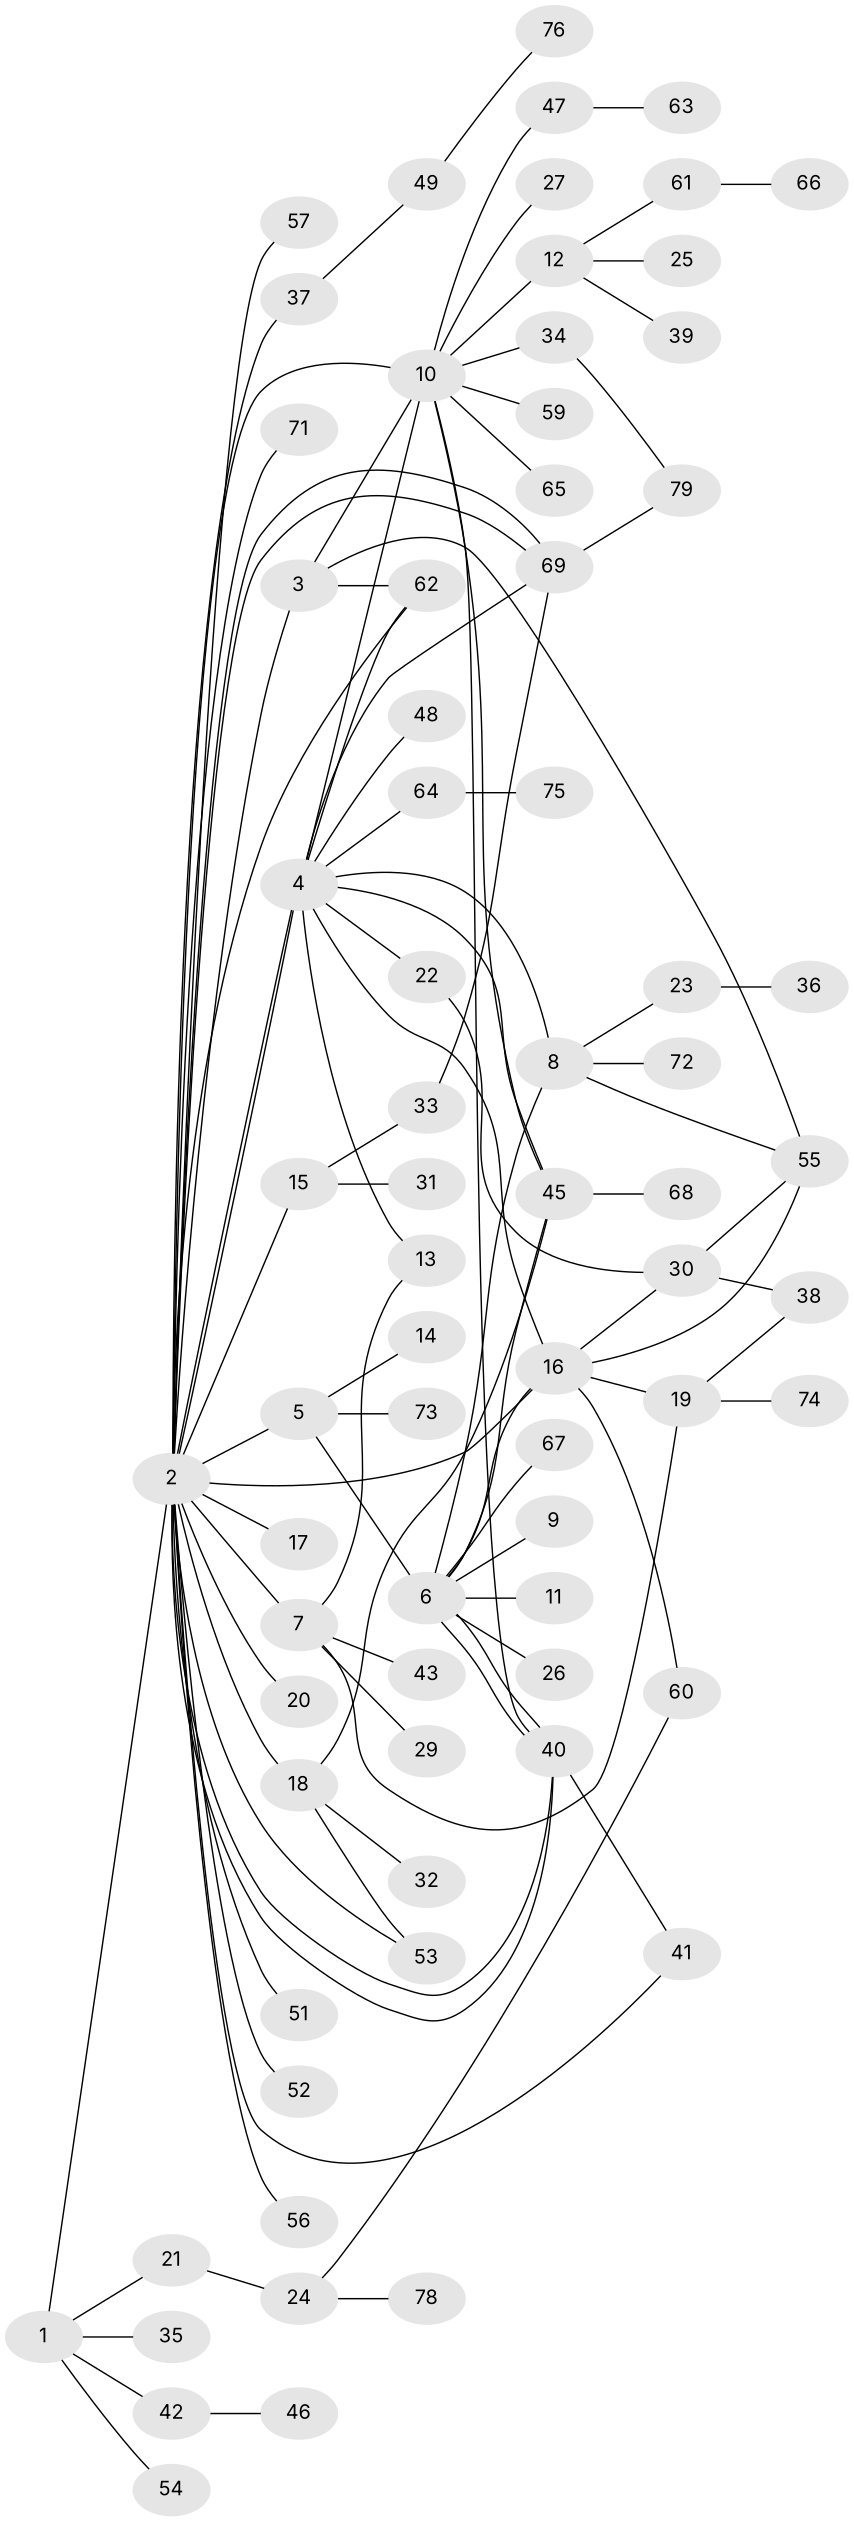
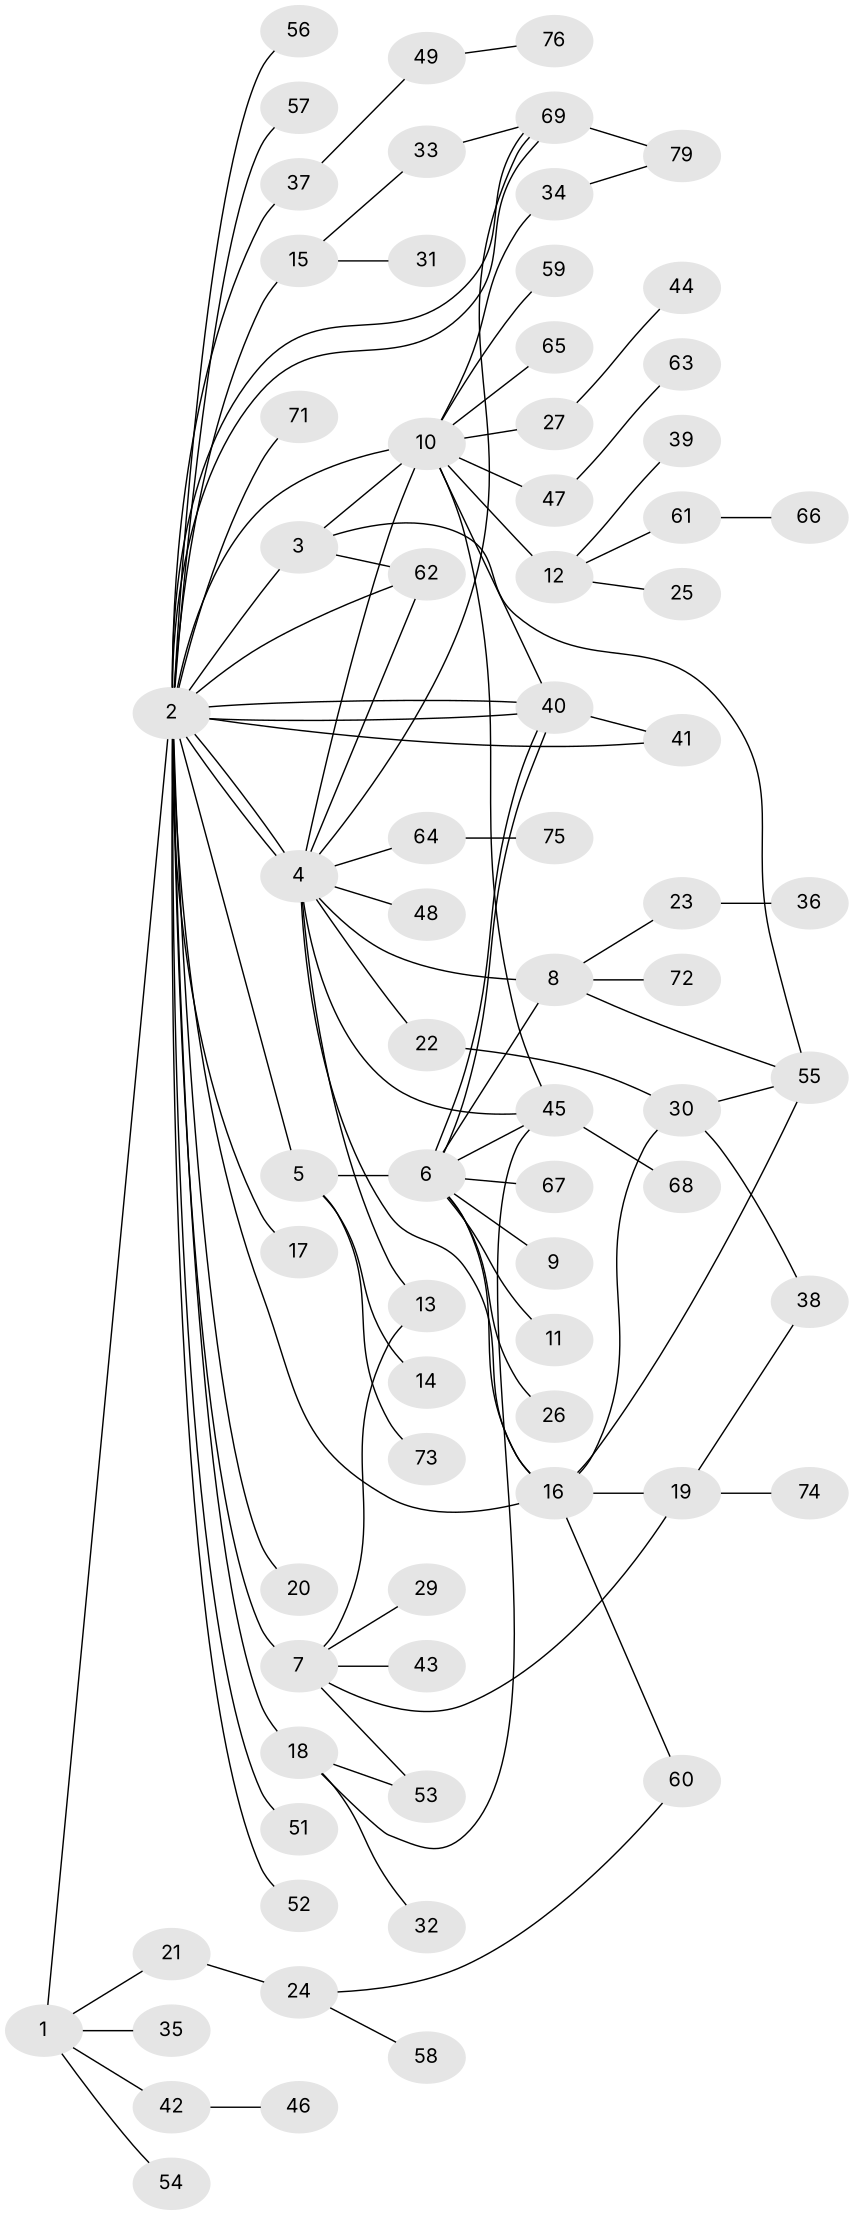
none -> (682, 288)
(227, 1756) -> (363, 1732)
(427, 2299) -> (427, 2058)
